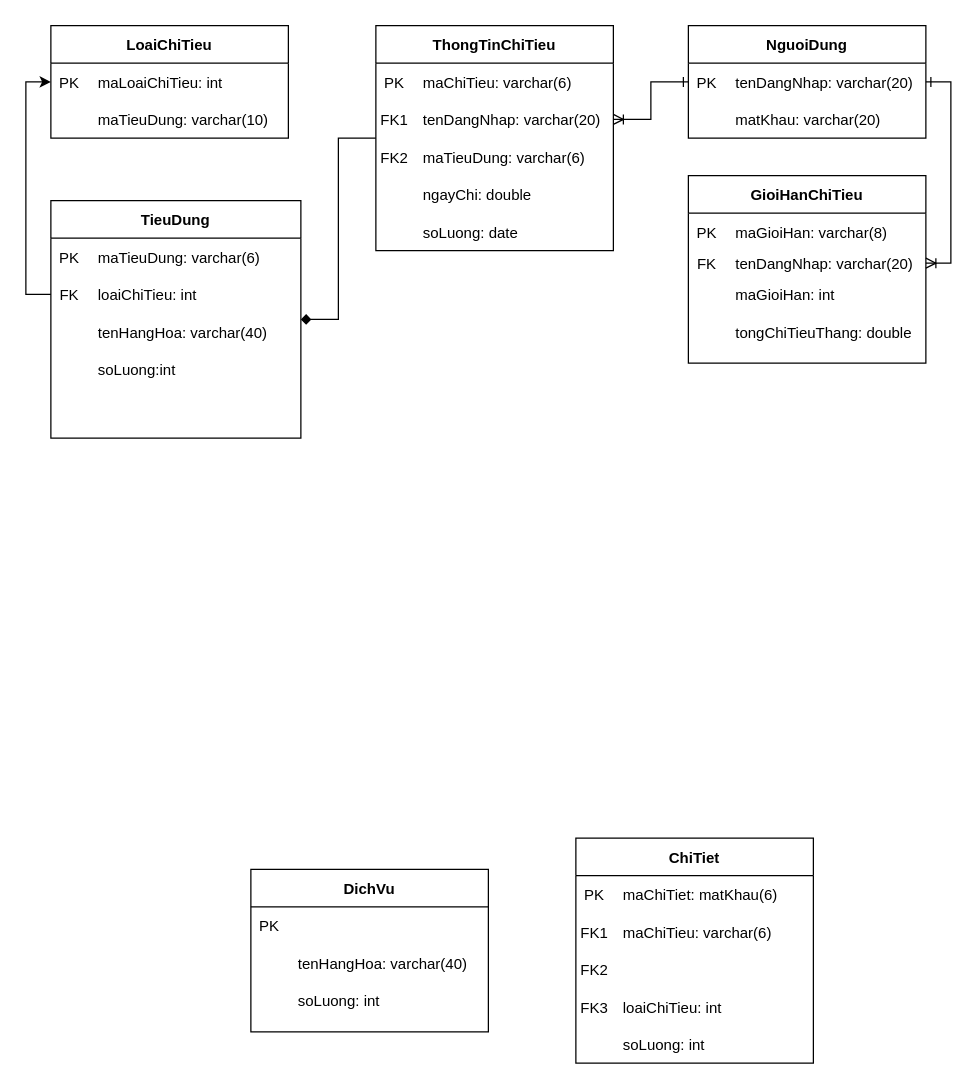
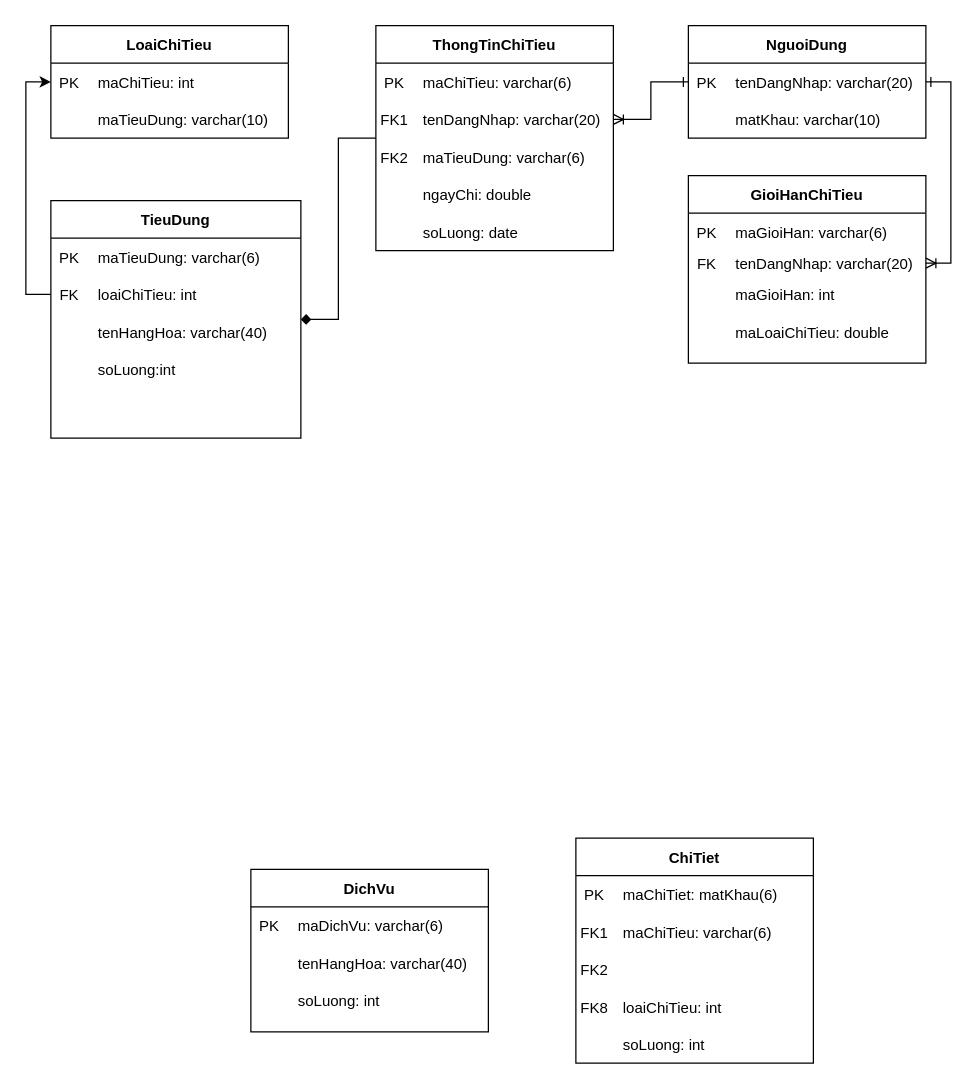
(161, 83) -> (147, 83)
(815, 120) -> (815, 120)
(815, 233) -> (815, 233)
(826, 333) -> (812, 333)
none -> (388, 926)
(594, 1008) -> (594, 1008)
